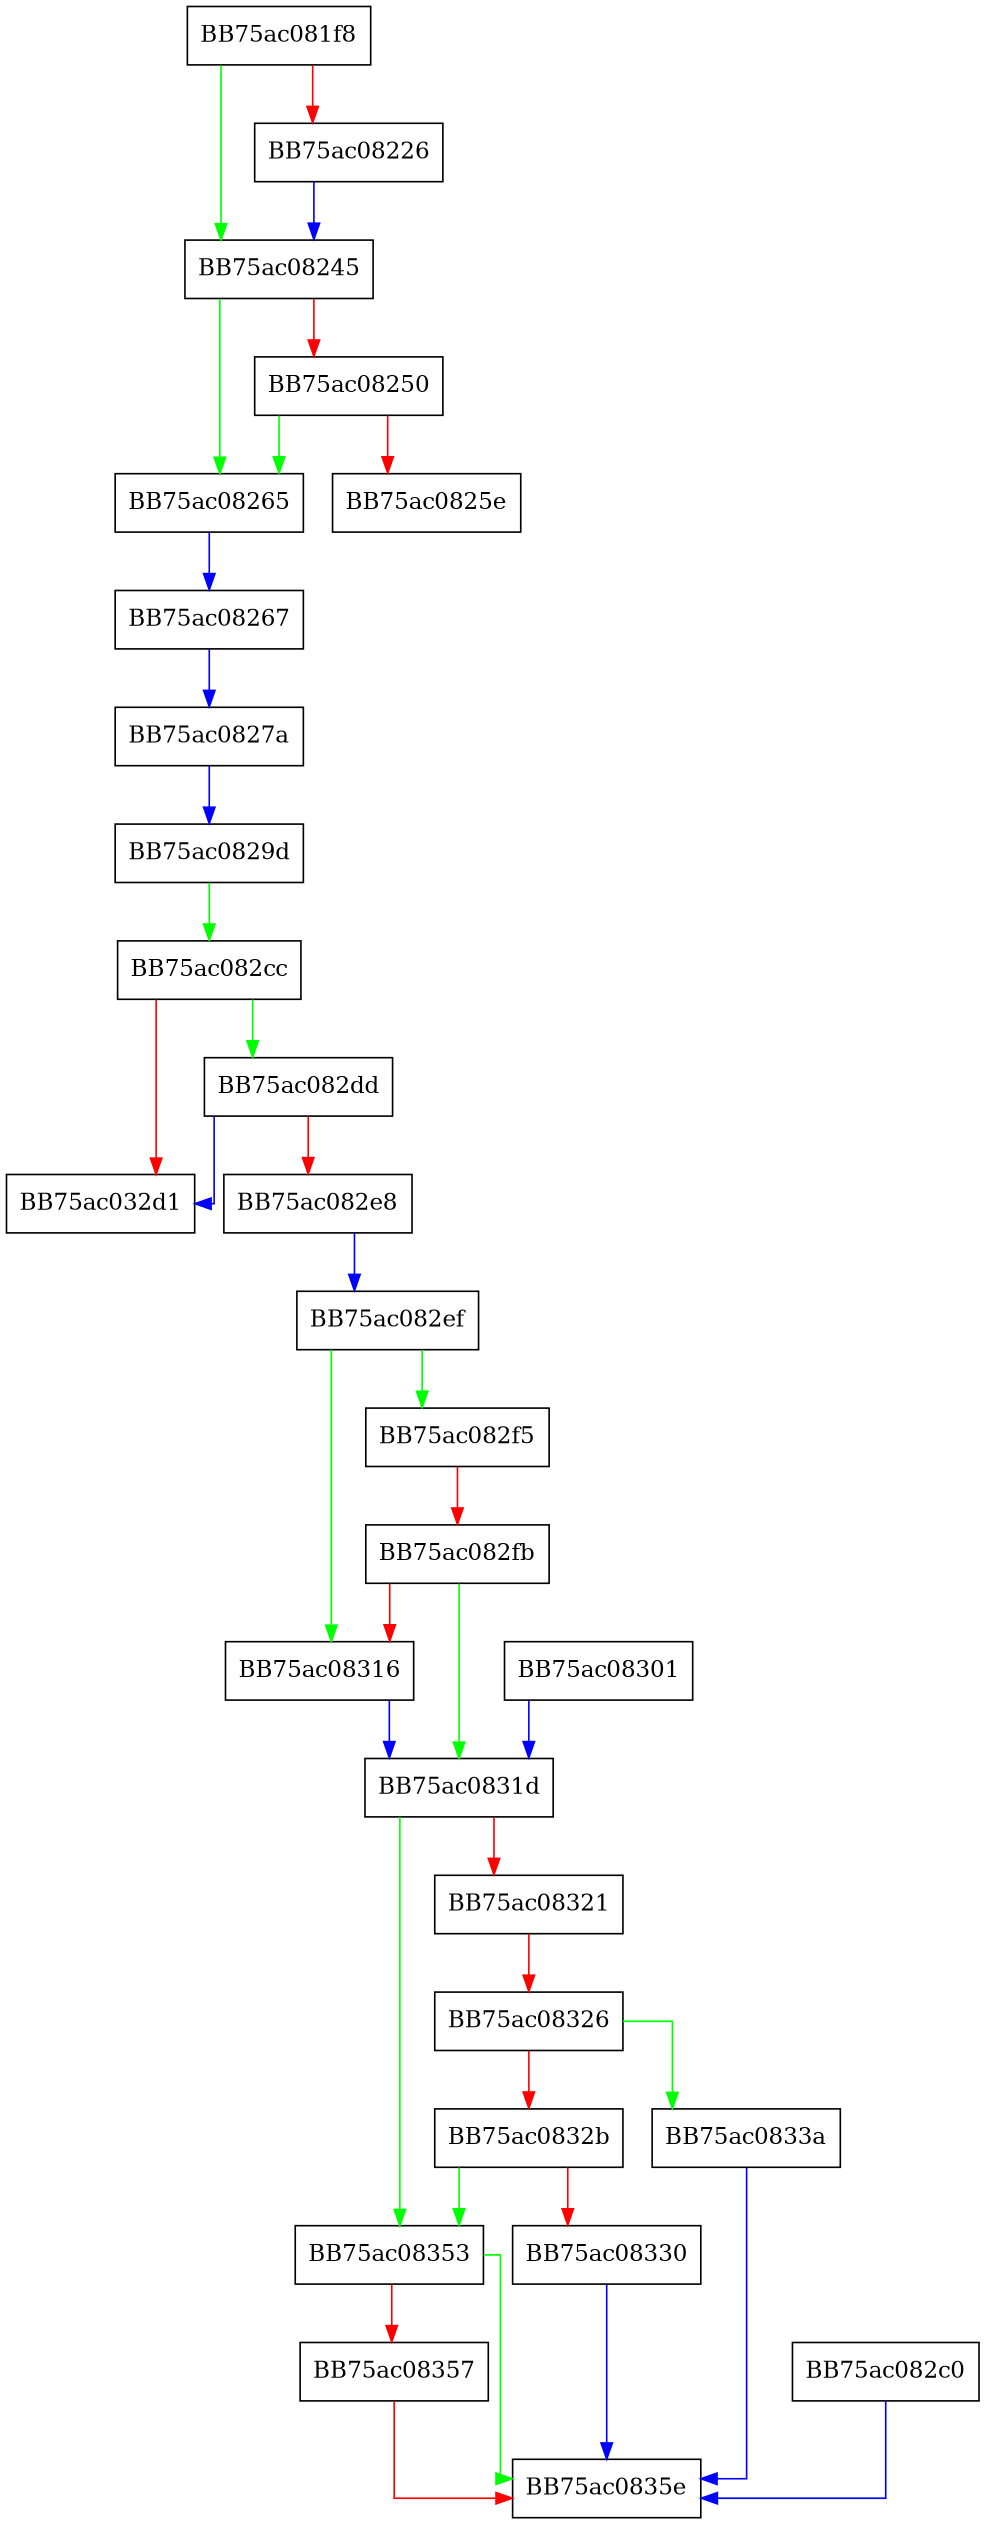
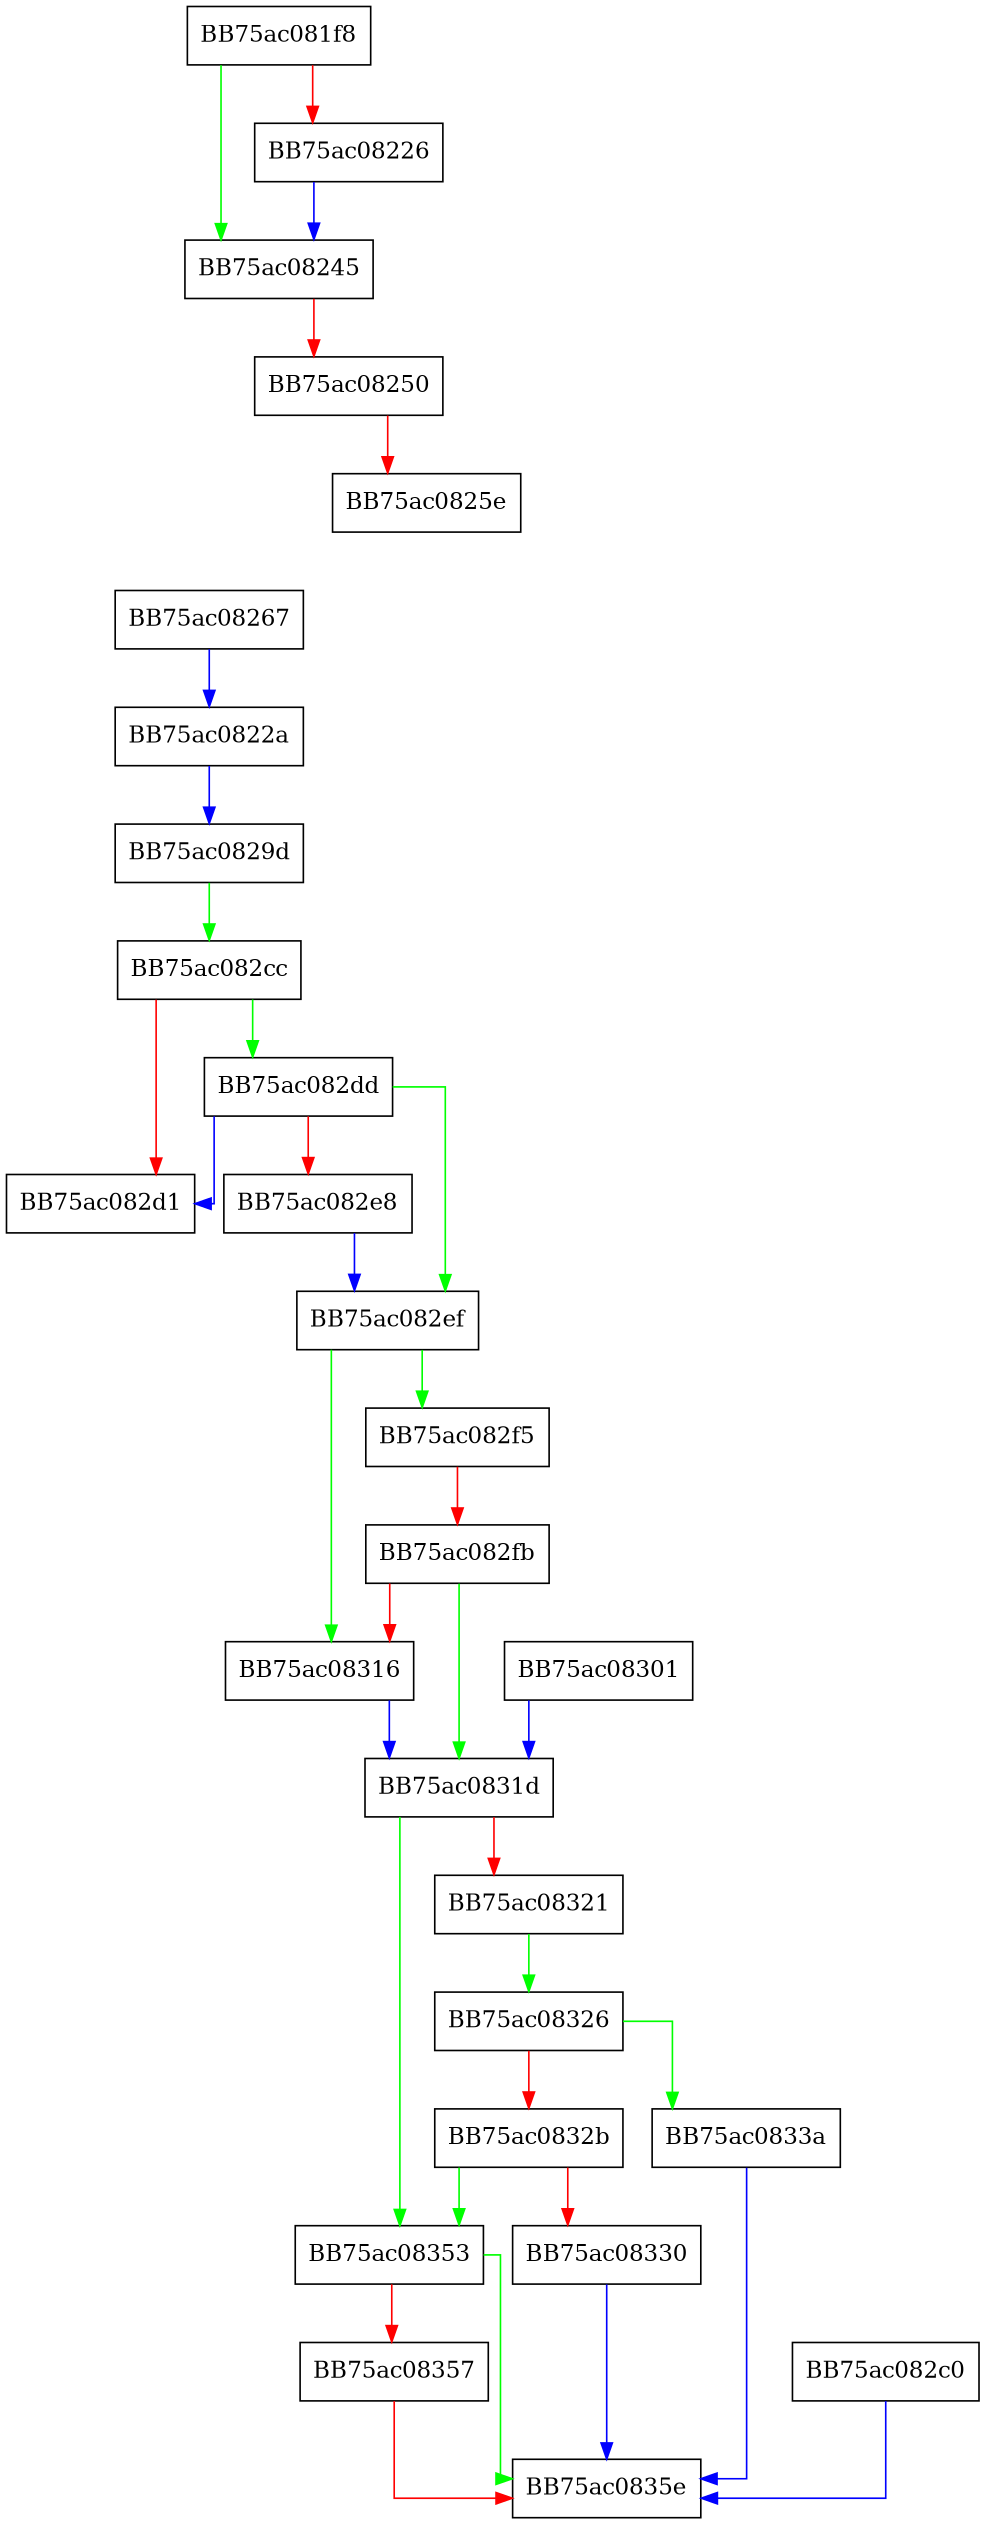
(209, 503) -> none
(209, 736) -> (209, 736)
none -> (445, 1154)
(101, 1204) -> (101, 1204)
(529, 1955) -> (529, 1955)
